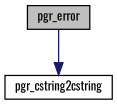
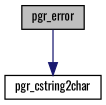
(59, 87) -> (53, 87)
